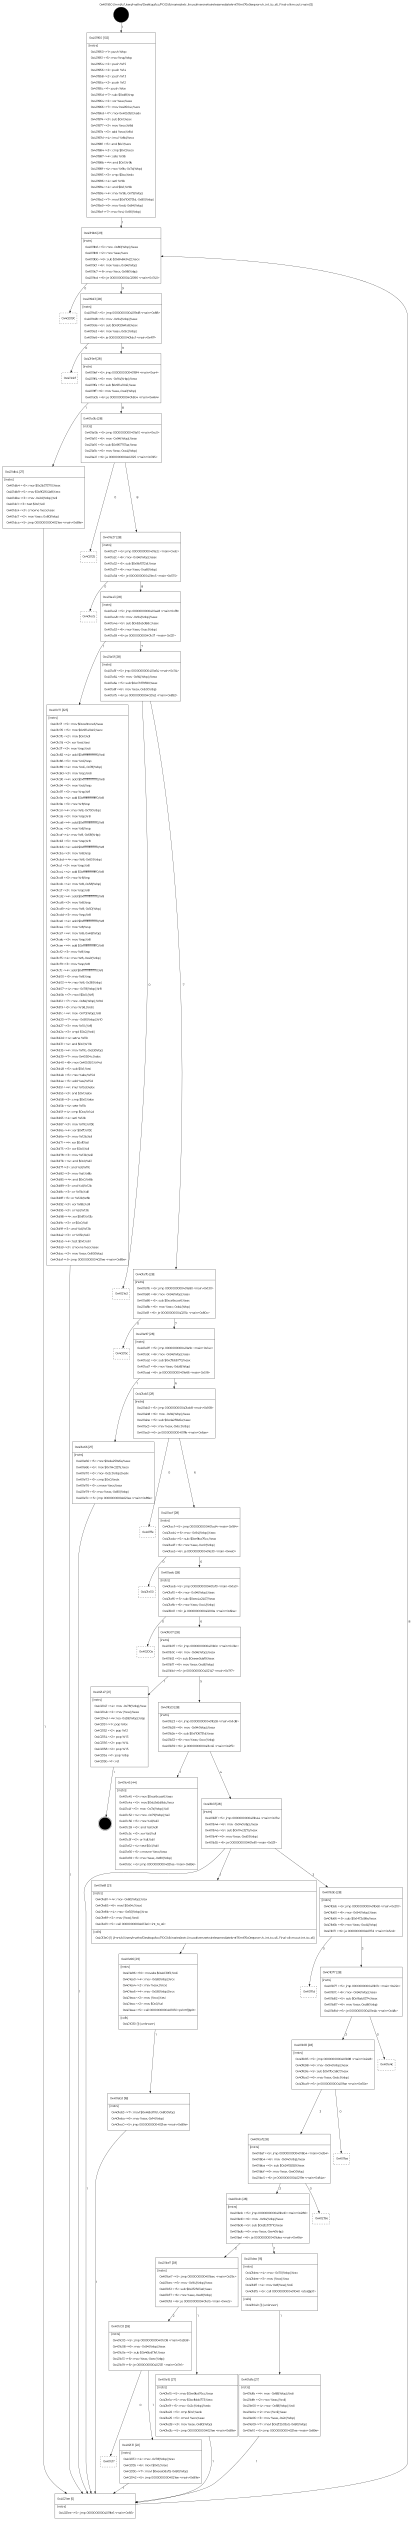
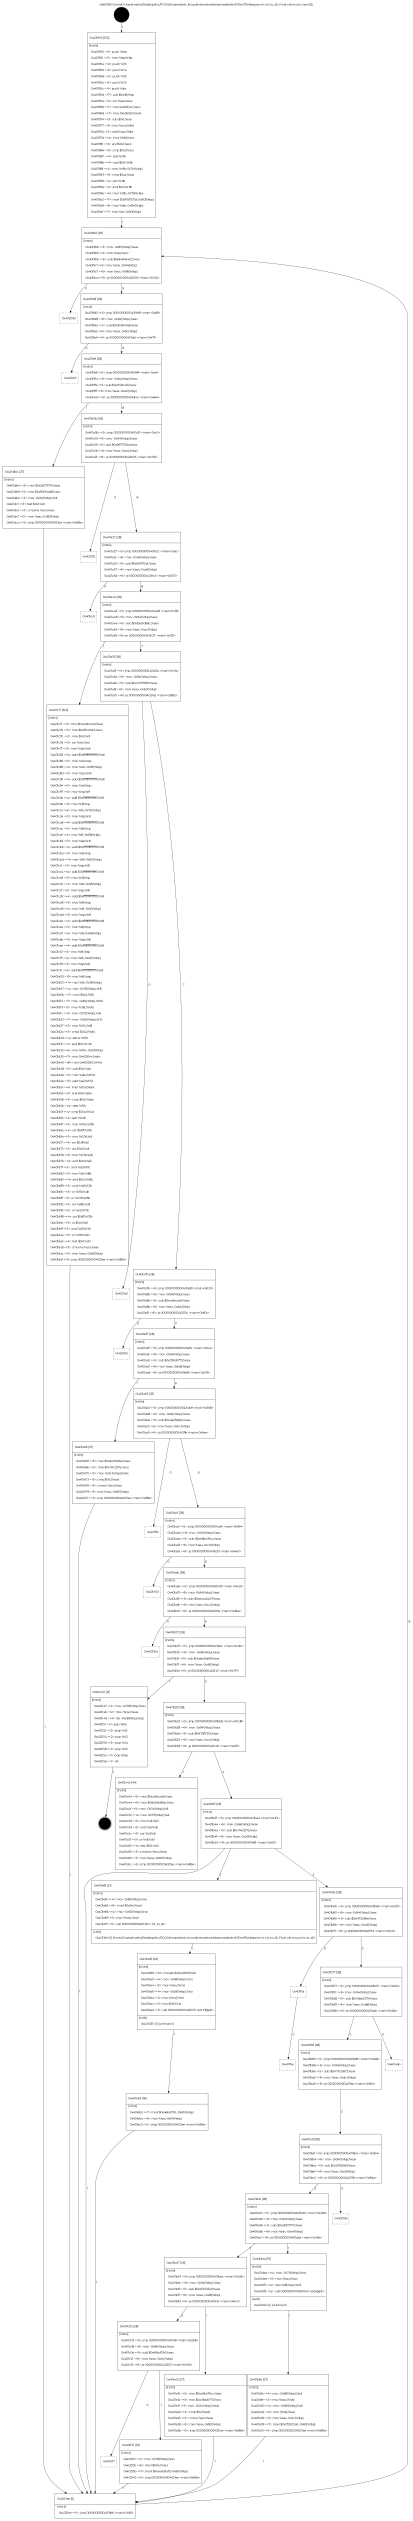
(338, 2120) -> (293, 2027)
